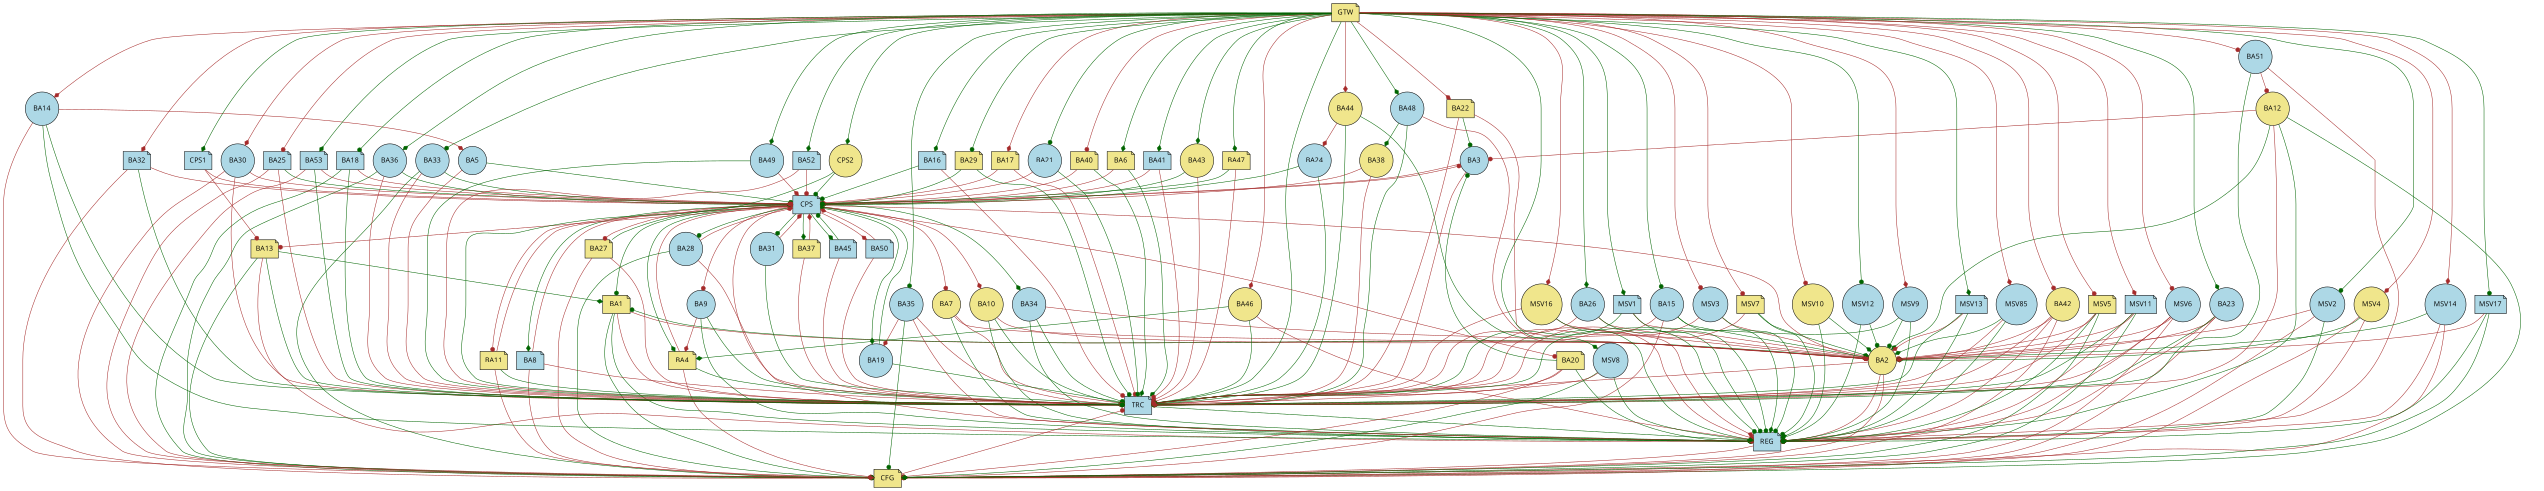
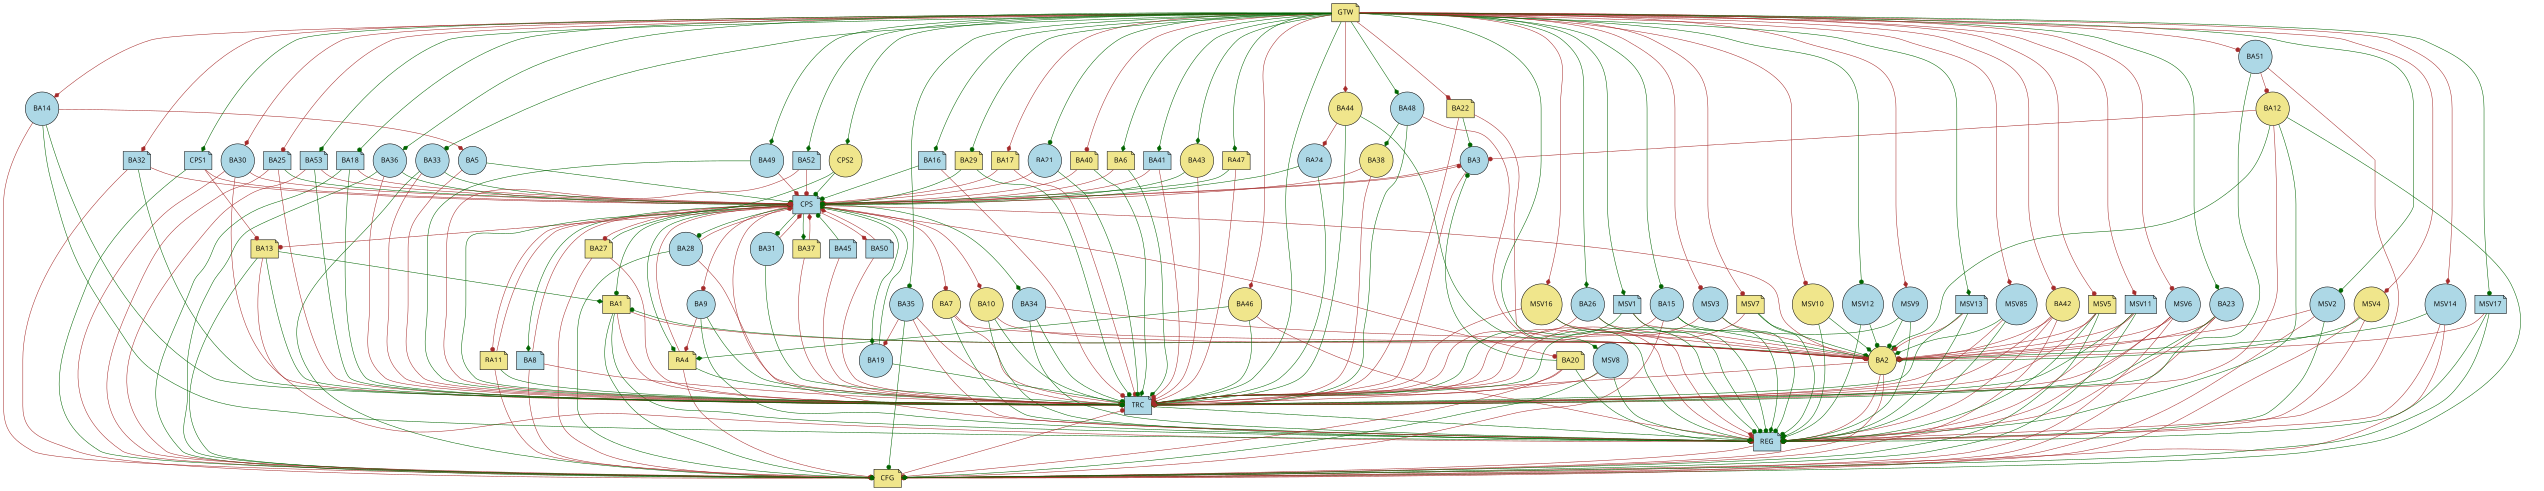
(820, 225) -> none
none -> (121, 455)
